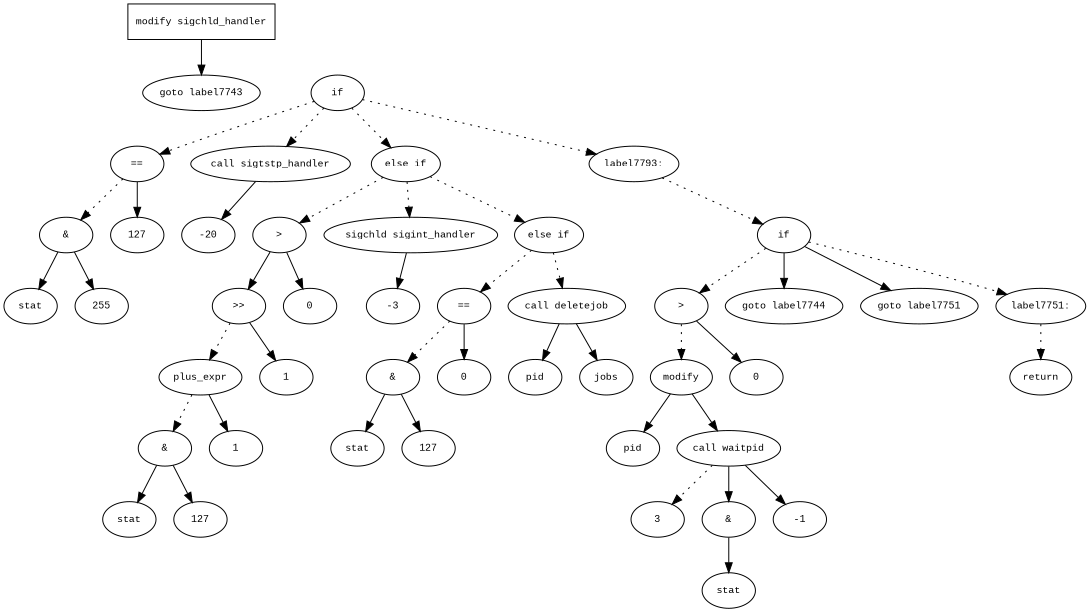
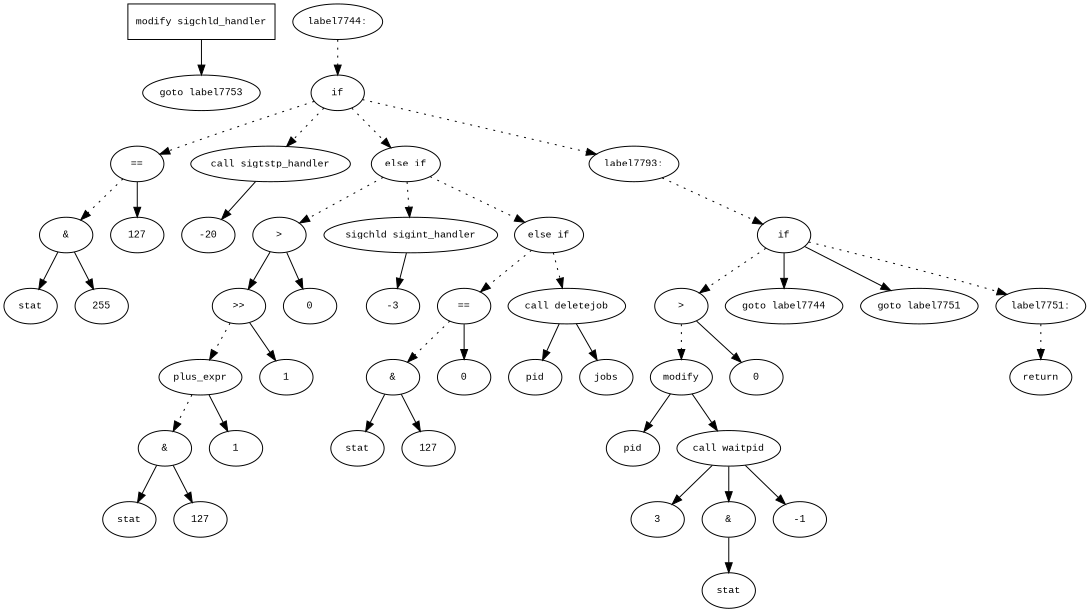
none -> (338, 22)
(201, 93) -> (201, 93)
(696, 481) -> (696, 481)
